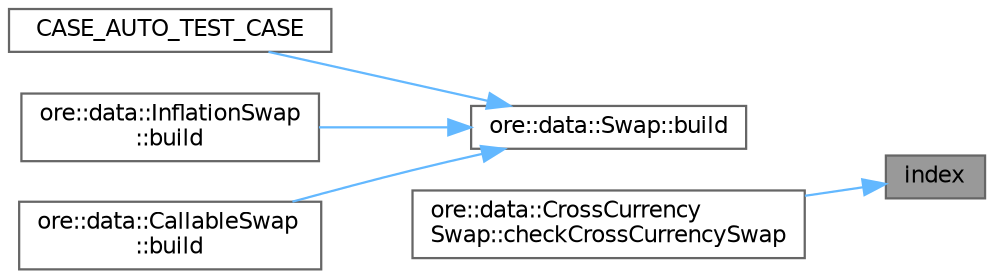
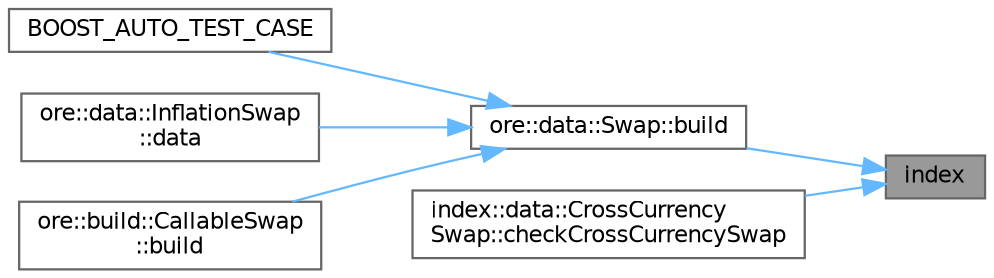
(170, 30) -> (170, 30)
(170, 127) -> (170, 127)
none -> (804, 157)
(609, 224) -> (609, 224)
(170, 236) -> (170, 236)
